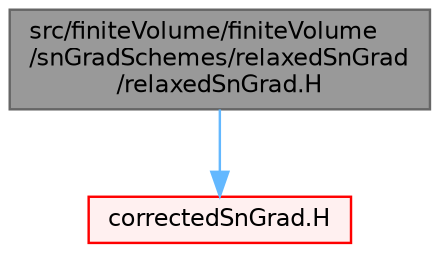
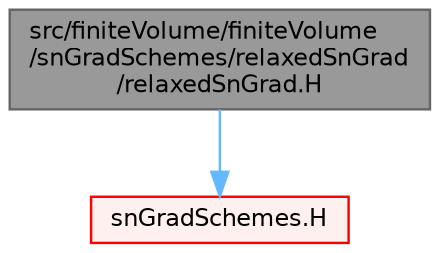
(220, 220) -> (220, 220)
